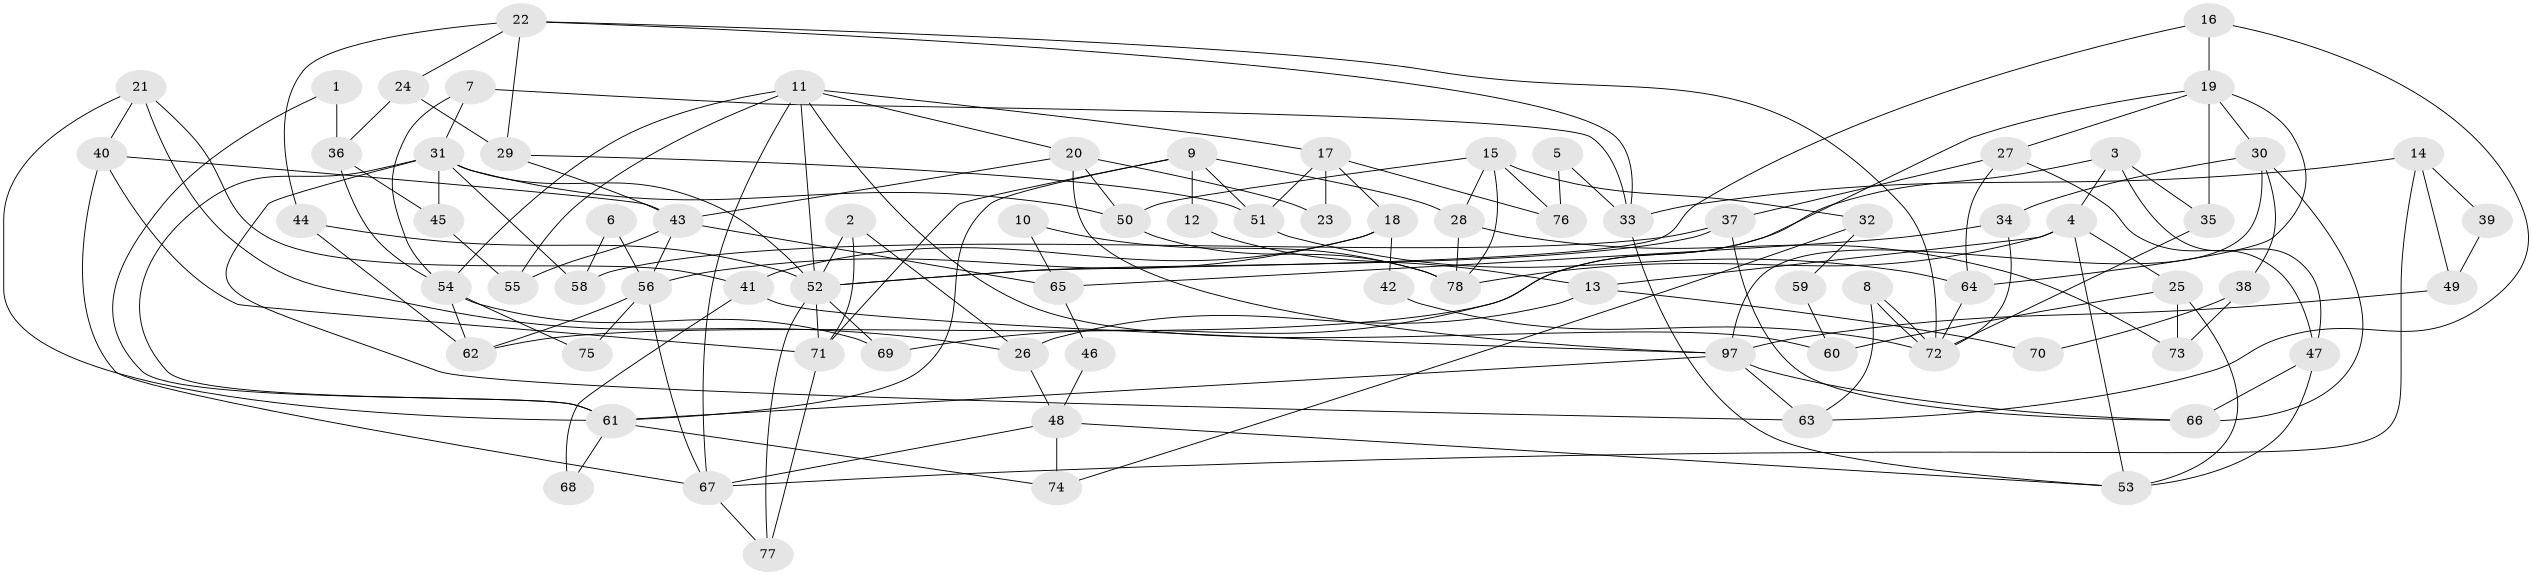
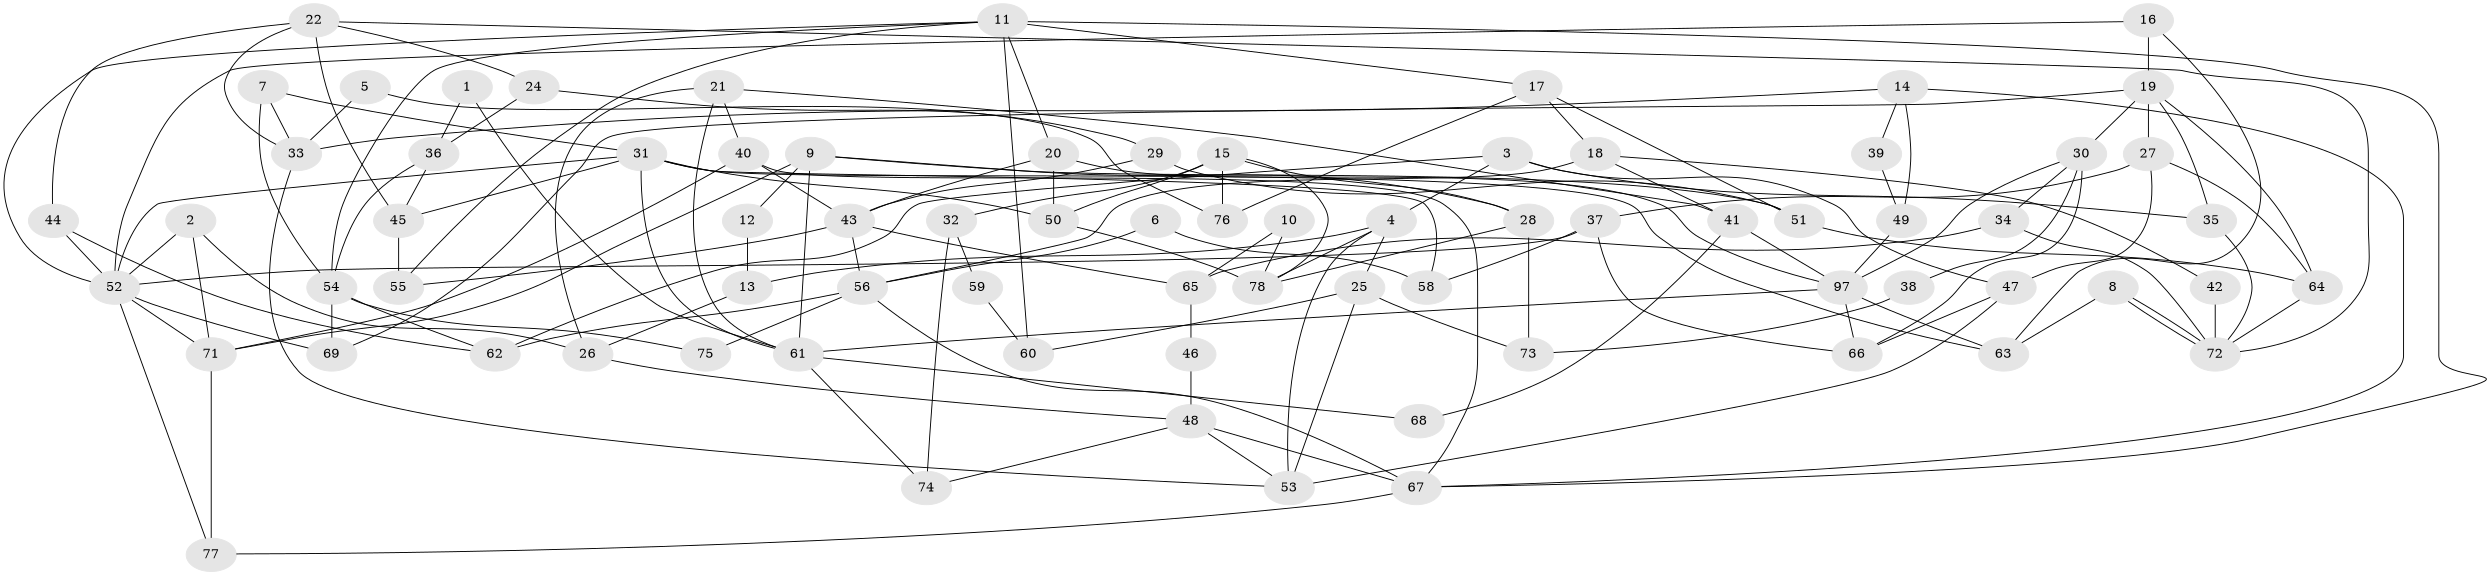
(514, 85) -> (341, 126)
(1326, 221) -> none
(2038, 354) -> none
